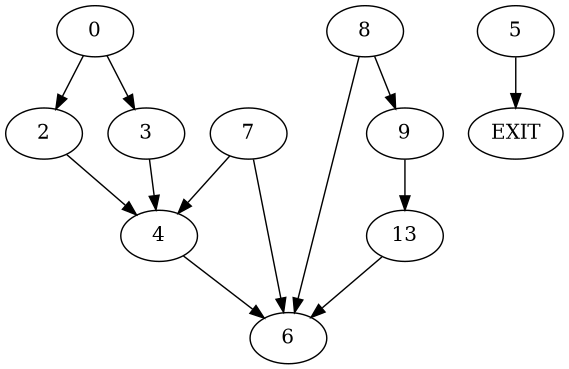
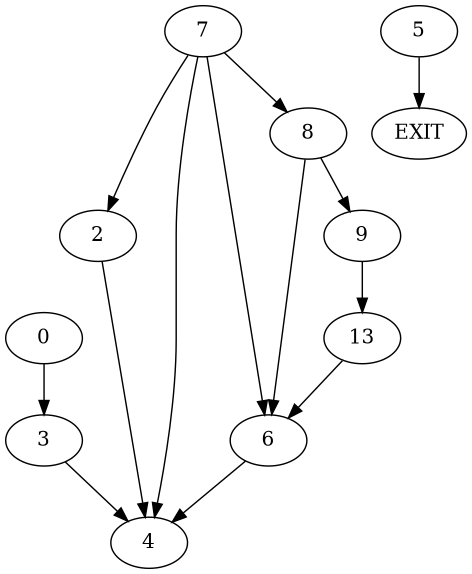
(73, 76) -> (148, 125)
none -> (251, 77)
(218, 283) -> (214, 487)
